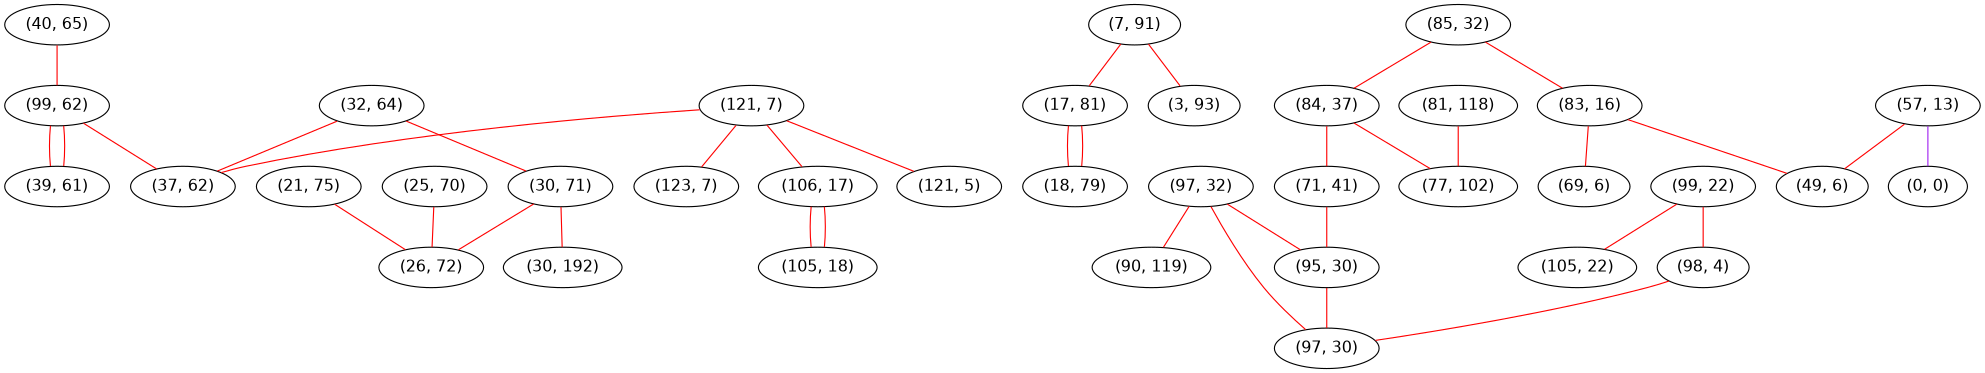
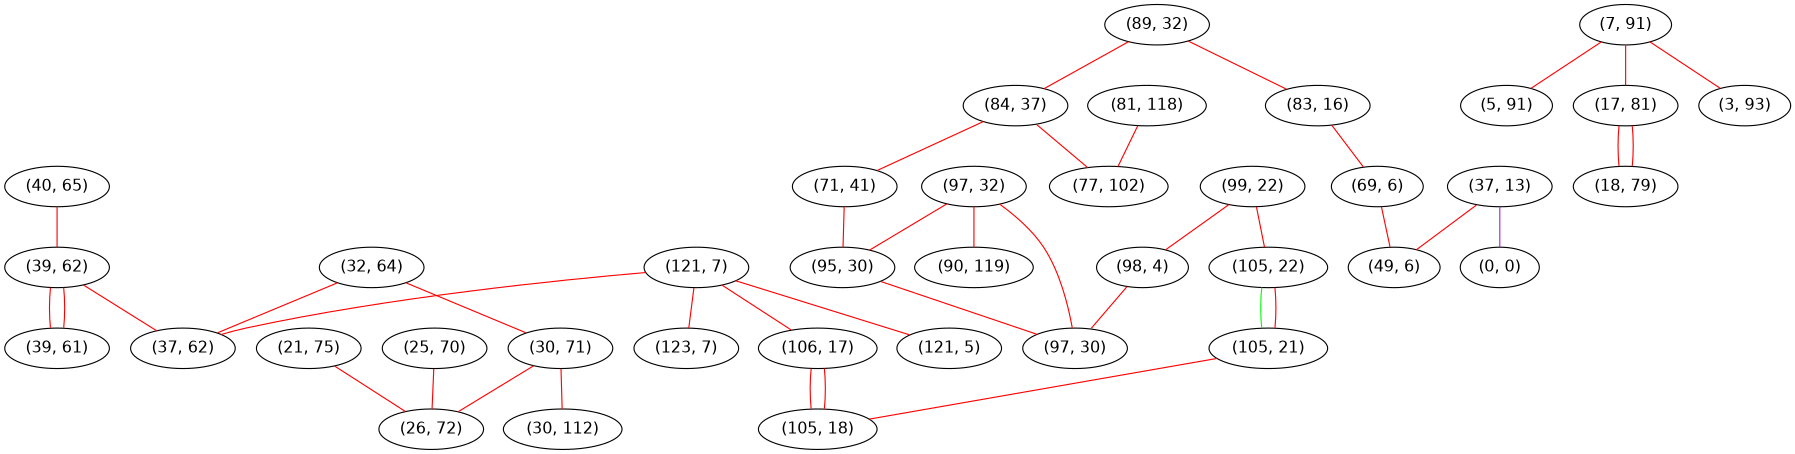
(1458, 25) -> (1157, 25)
(57, 106) -> (57, 267)
none -> (1507, 106)
(1928, 106) -> (1500, 187)
(1707, 146) -> (1386, 227)
(563, 267) -> (563, 429)
none -> (1268, 348)
